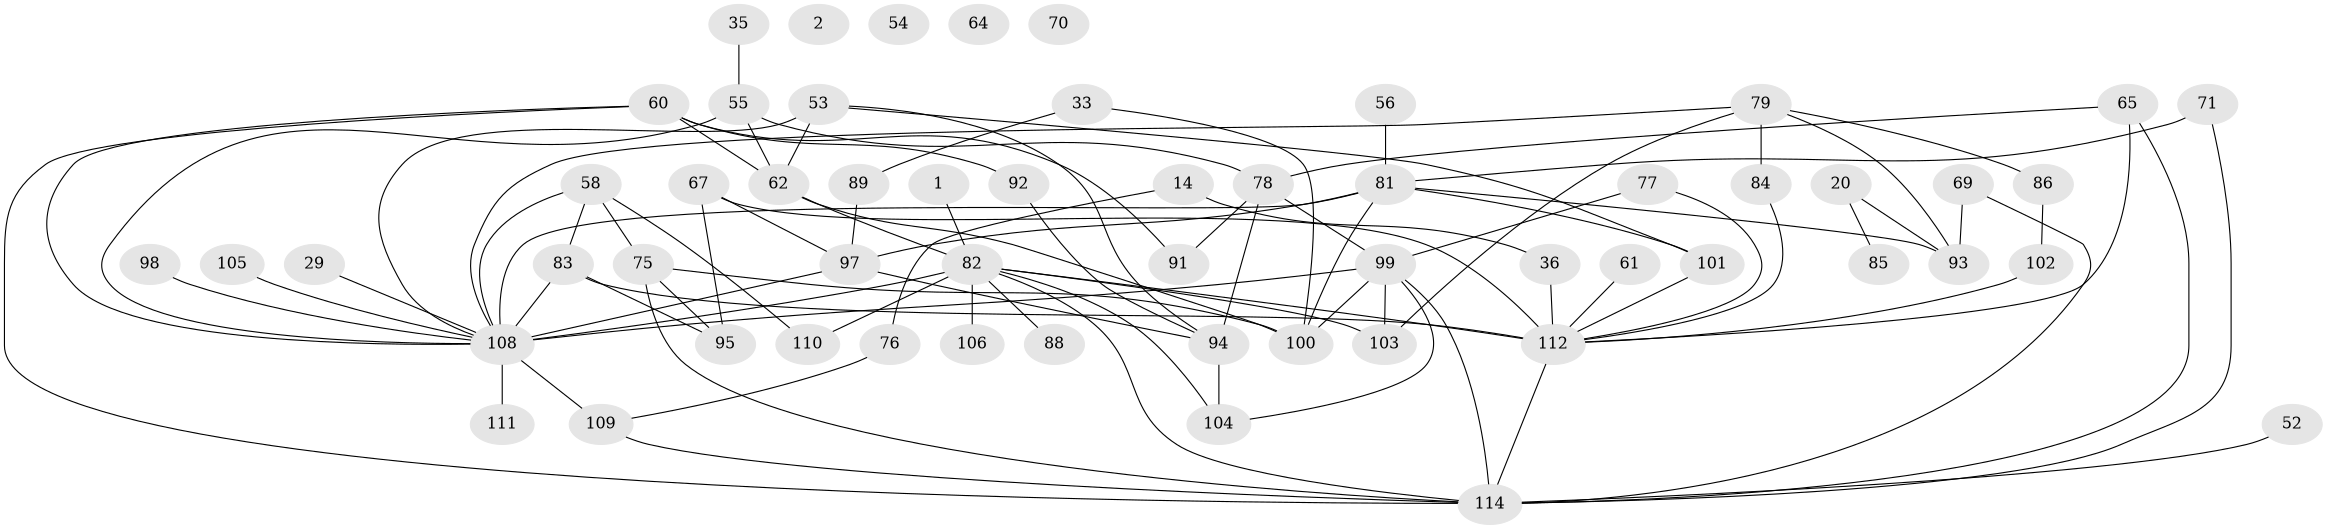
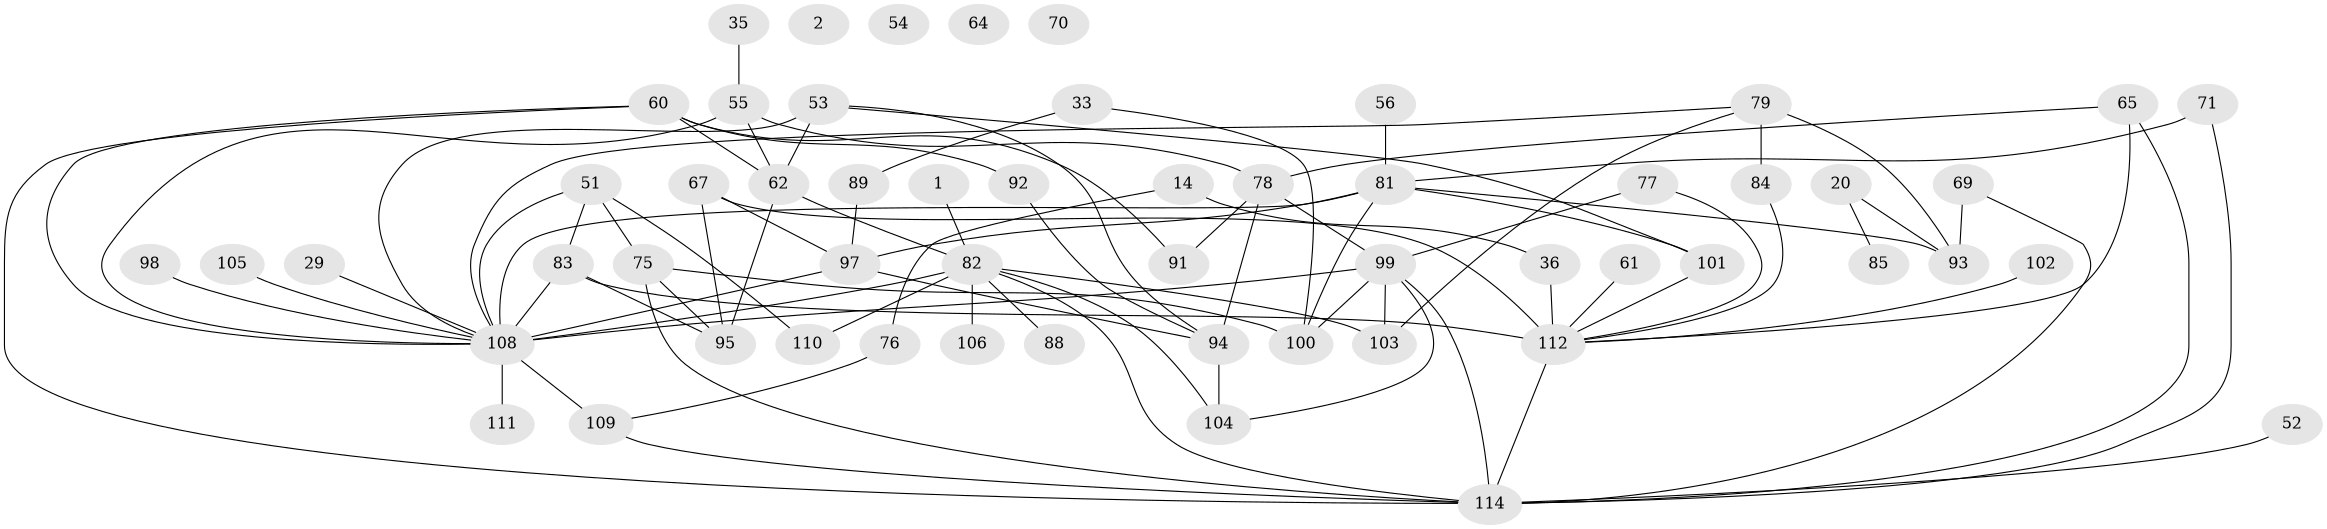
(591, 184) -> (591, 184)
(2043, 184) -> none
(1042, 254) -> (752, 264)
(1262, 302) -> none
